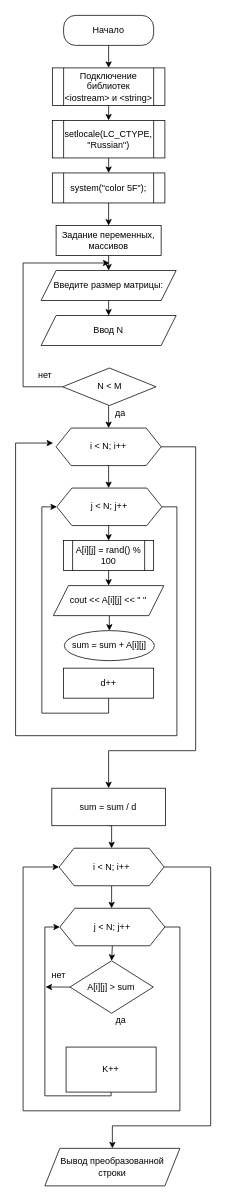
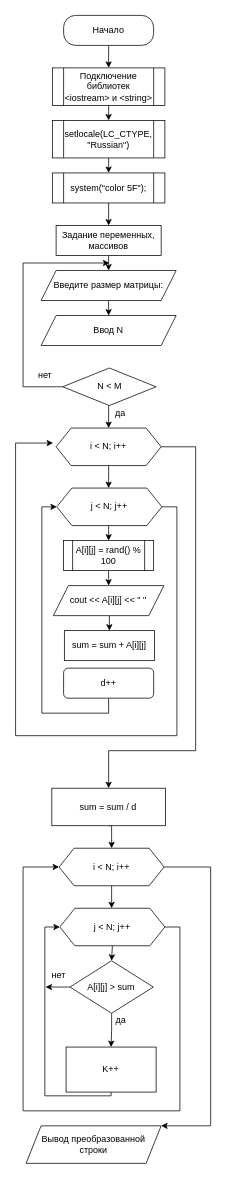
(109, 645) -> (109, 645)
(108, 683) -> (108, 683)
none -> (111, 1028)
(112, 1167) -> (93, 1144)
